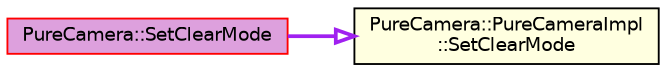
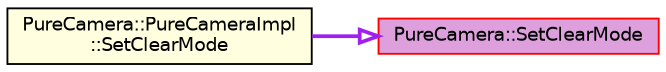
(312, 36) -> (336, 36)
